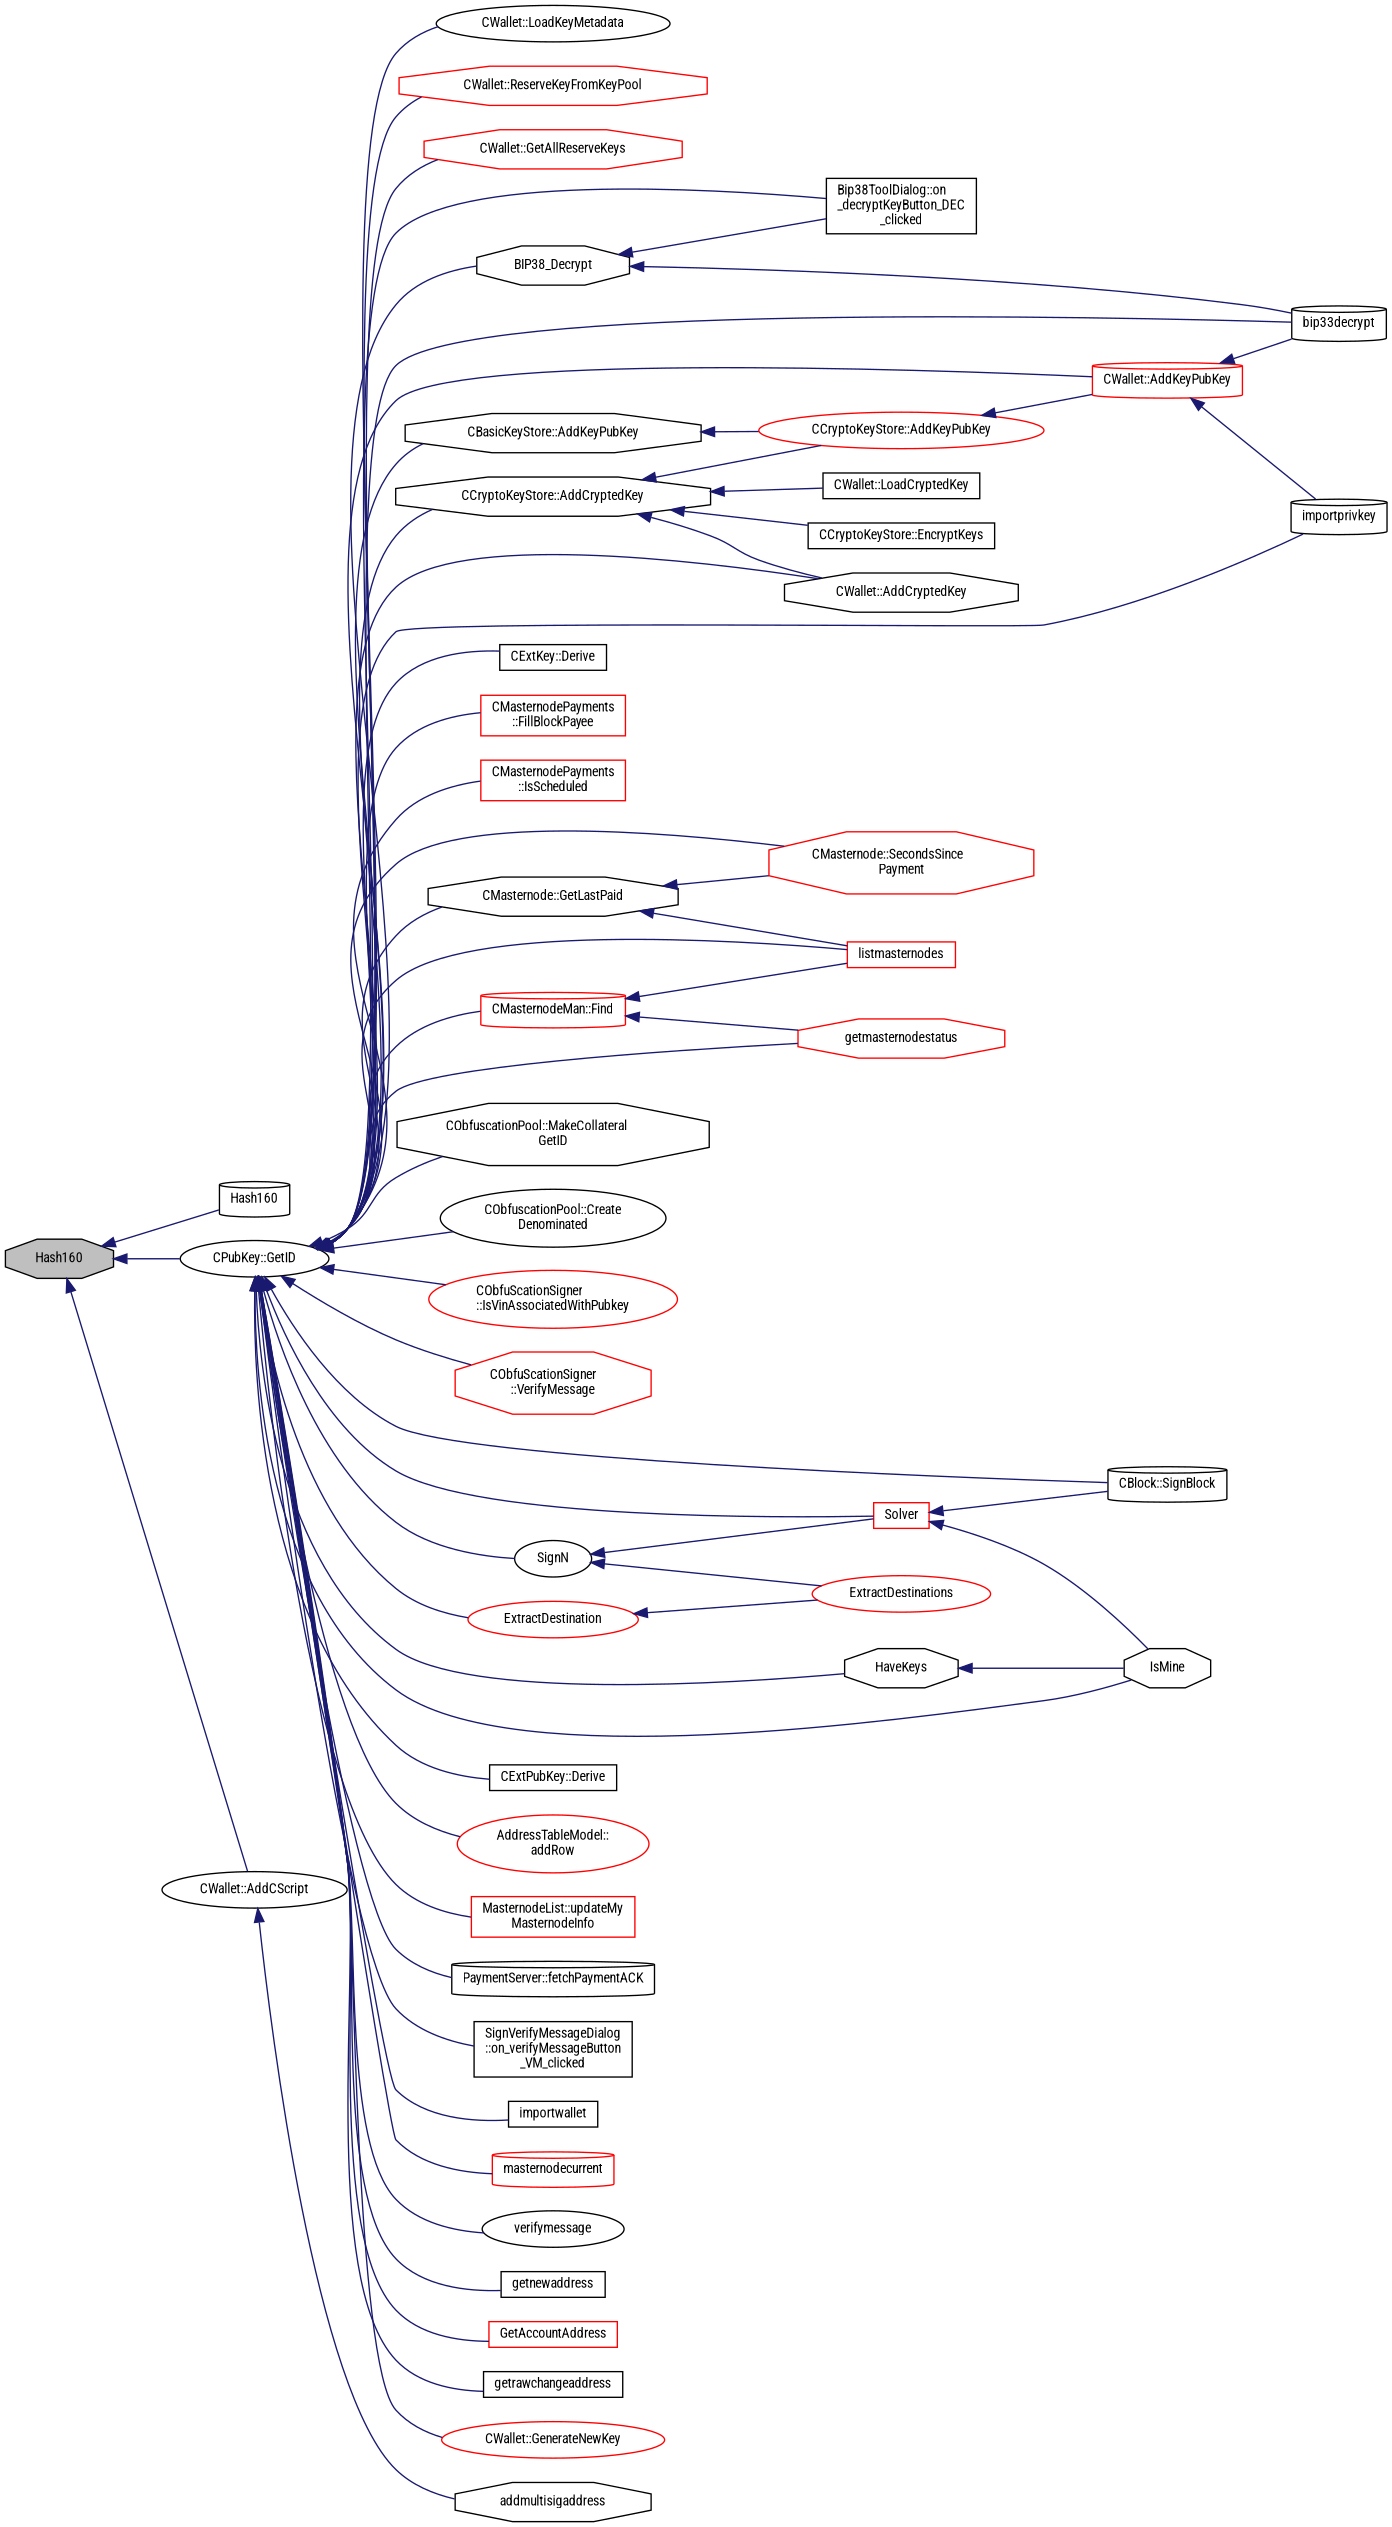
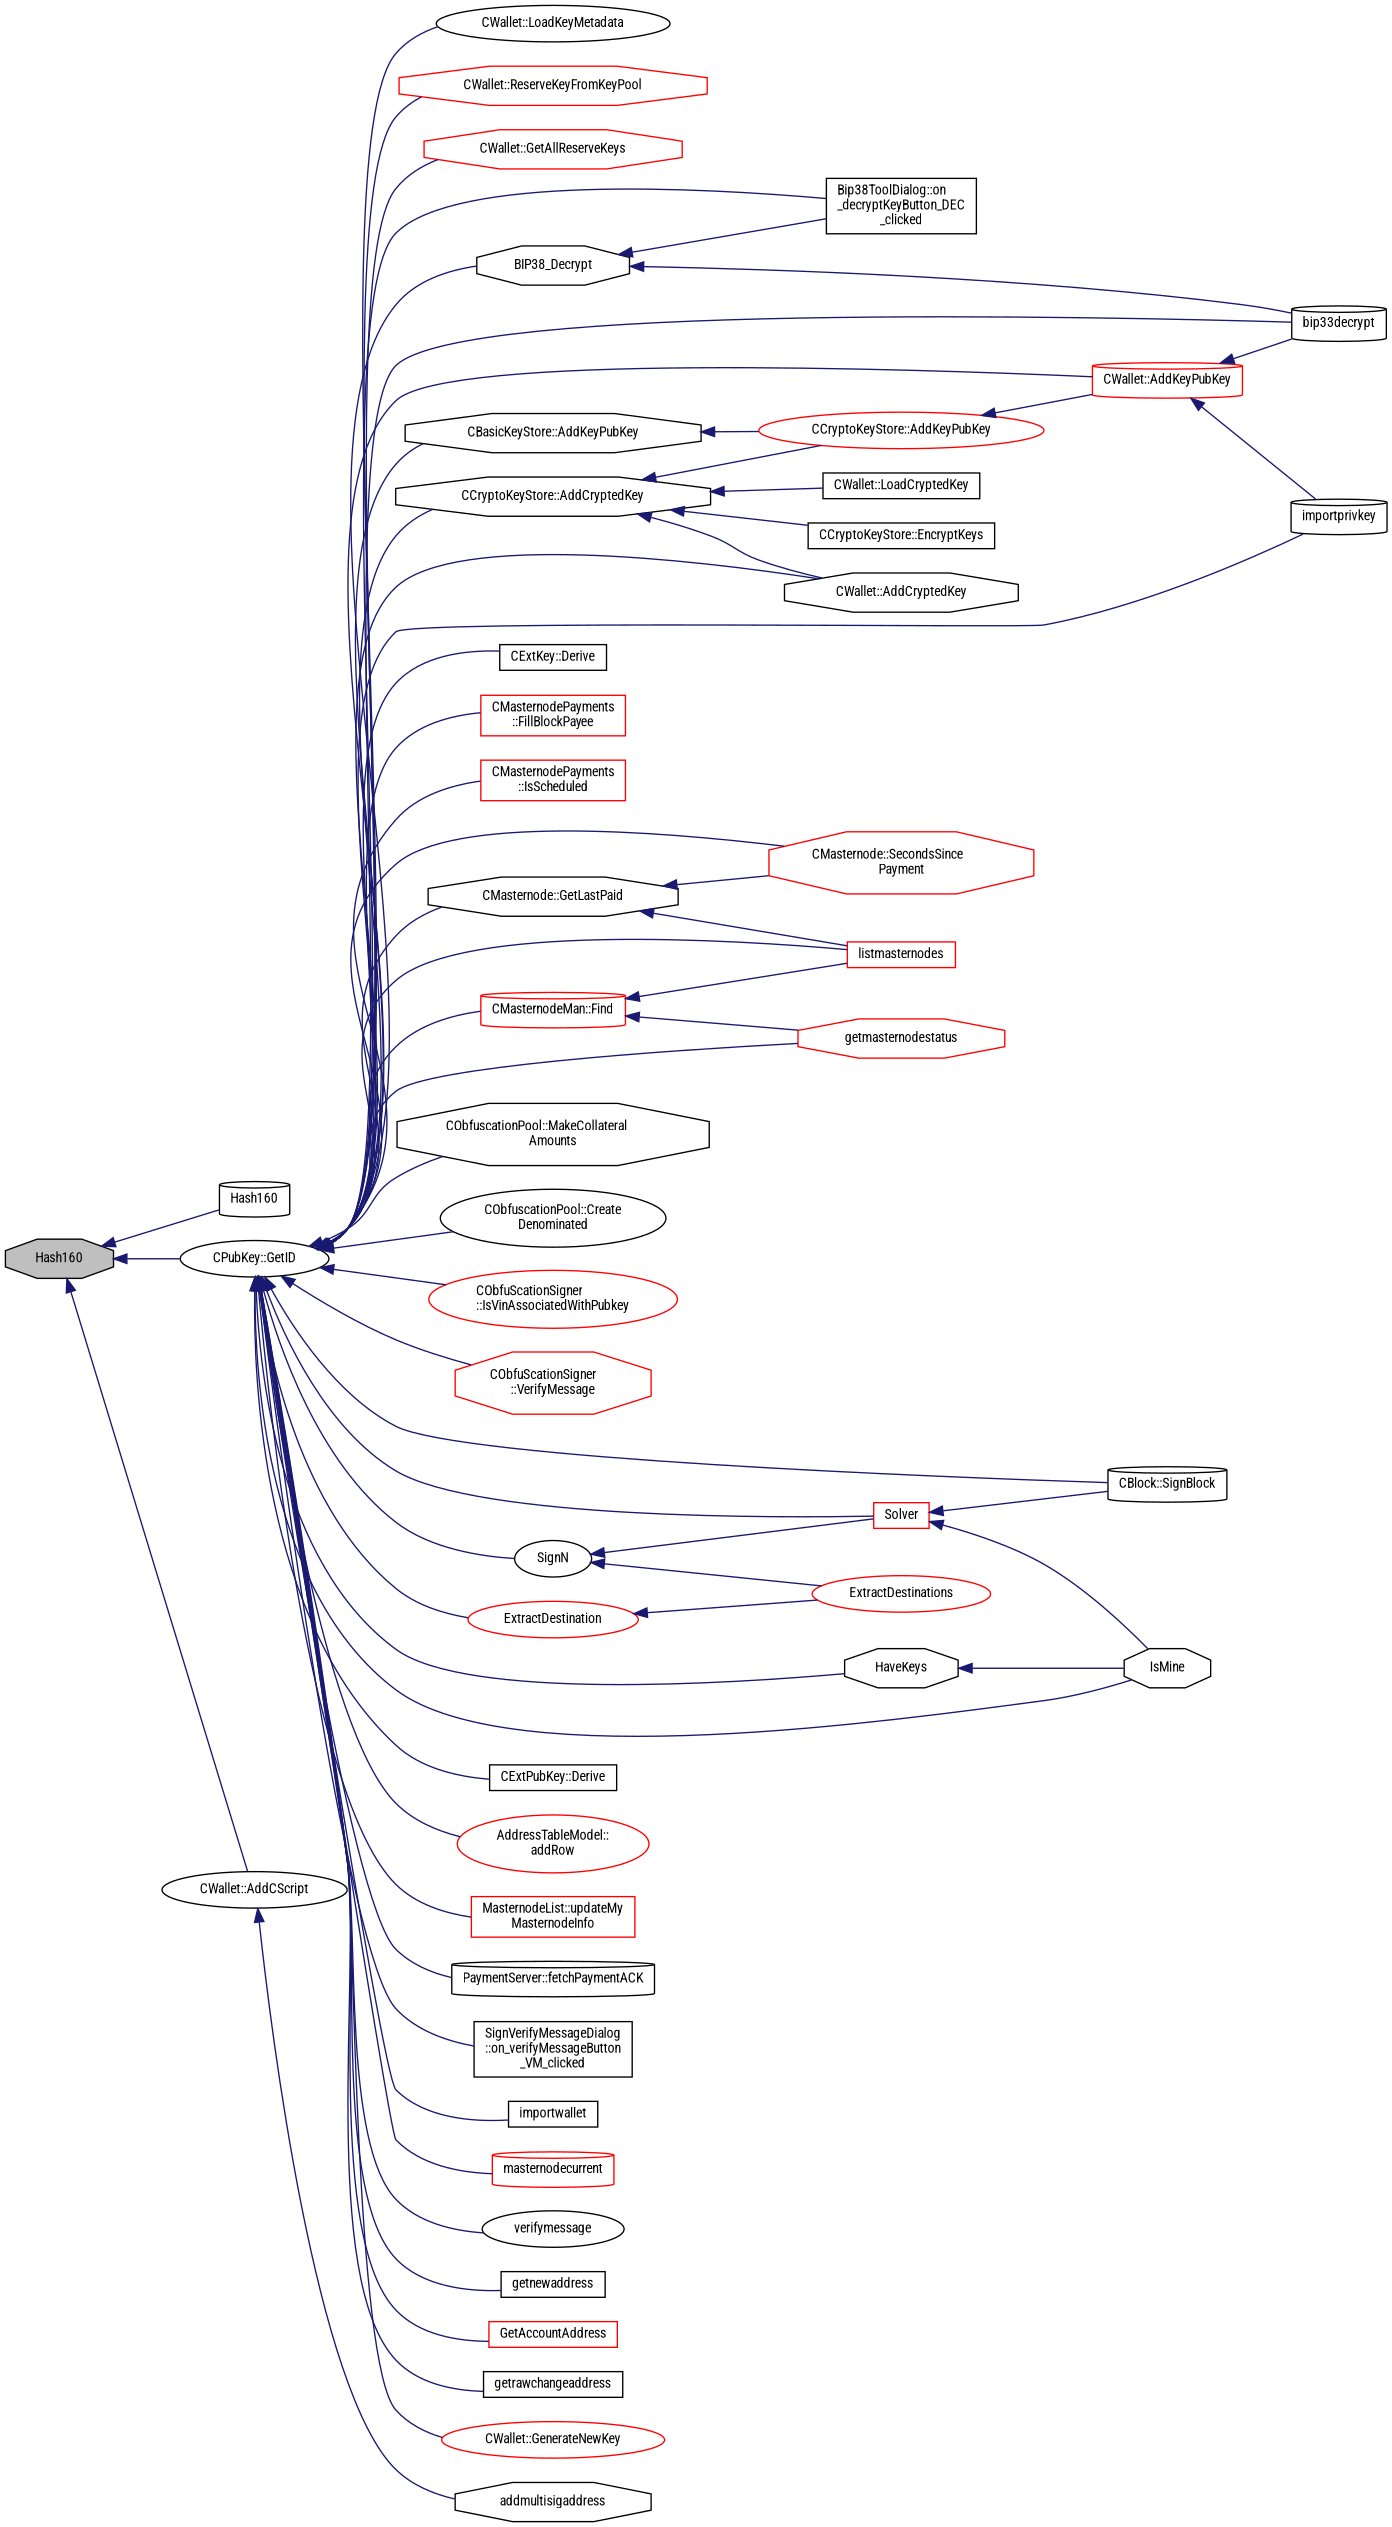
(553, 1134) -> (553, 1134)
